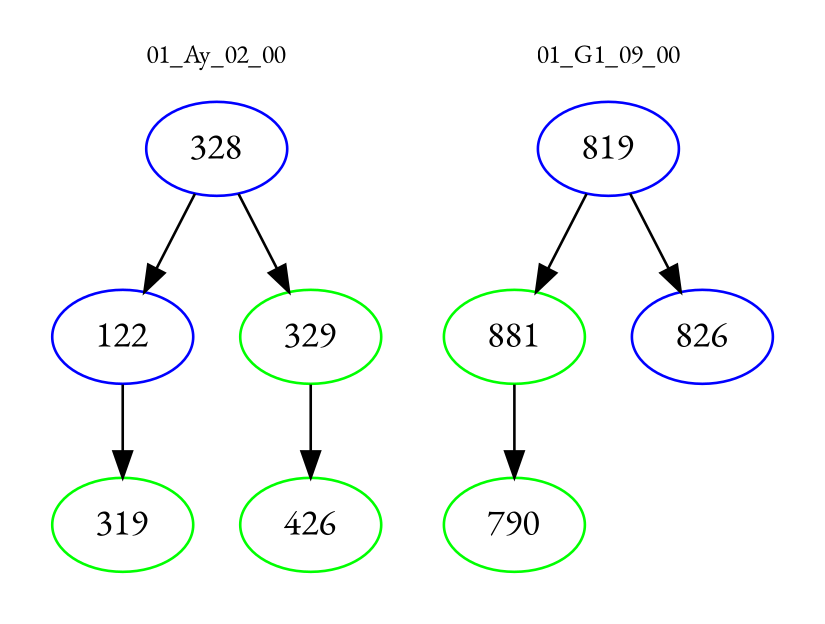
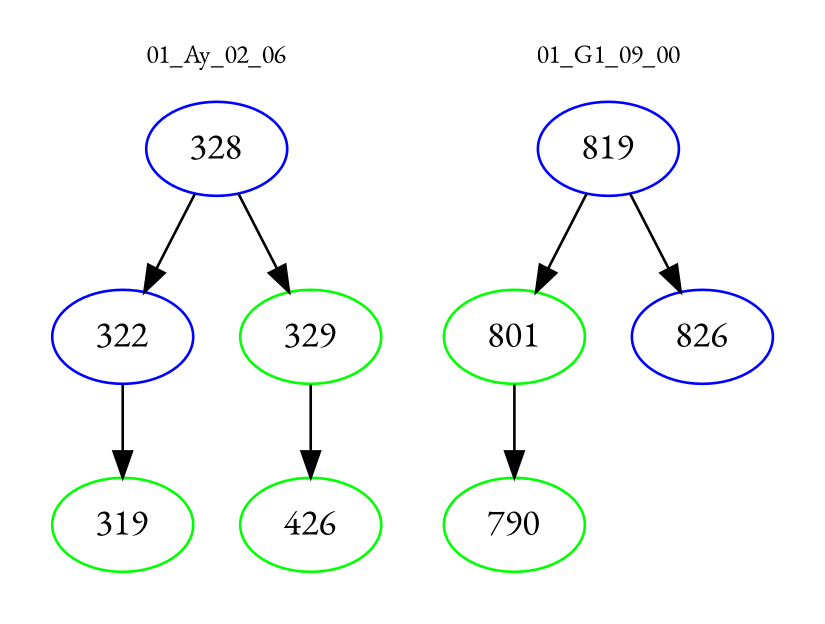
(217, 56) -> (217, 56)
(123, 337) -> (123, 337)
(514, 337) -> (514, 337)
